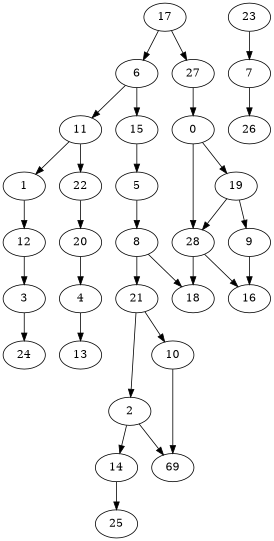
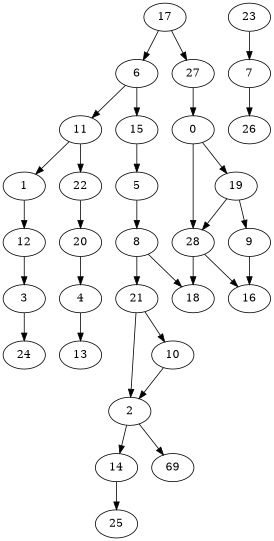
(173, 407) -> (154, 380)
